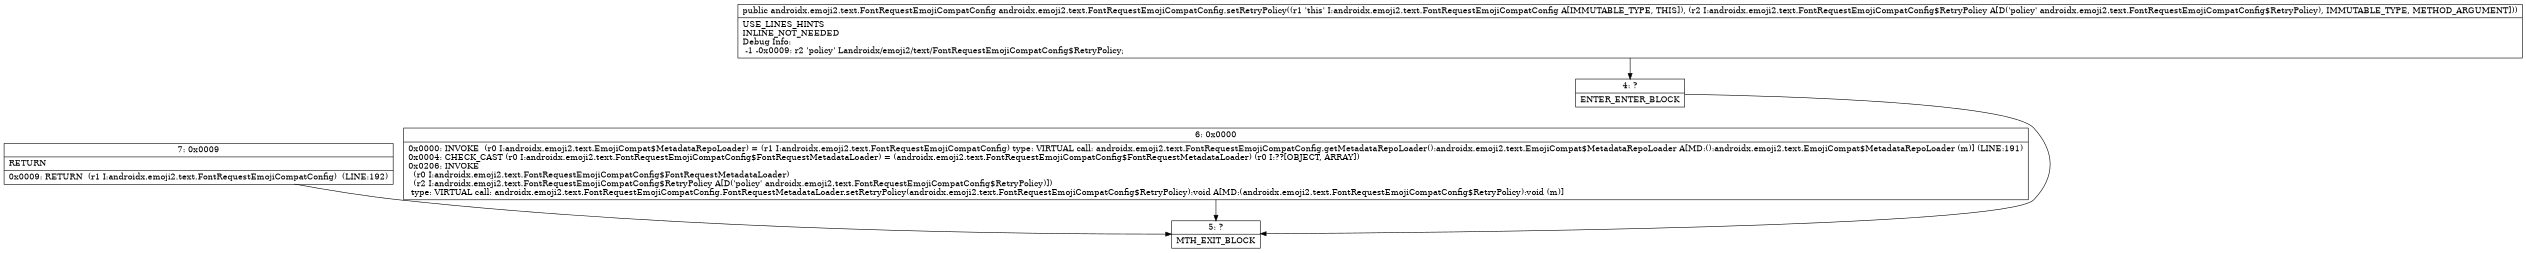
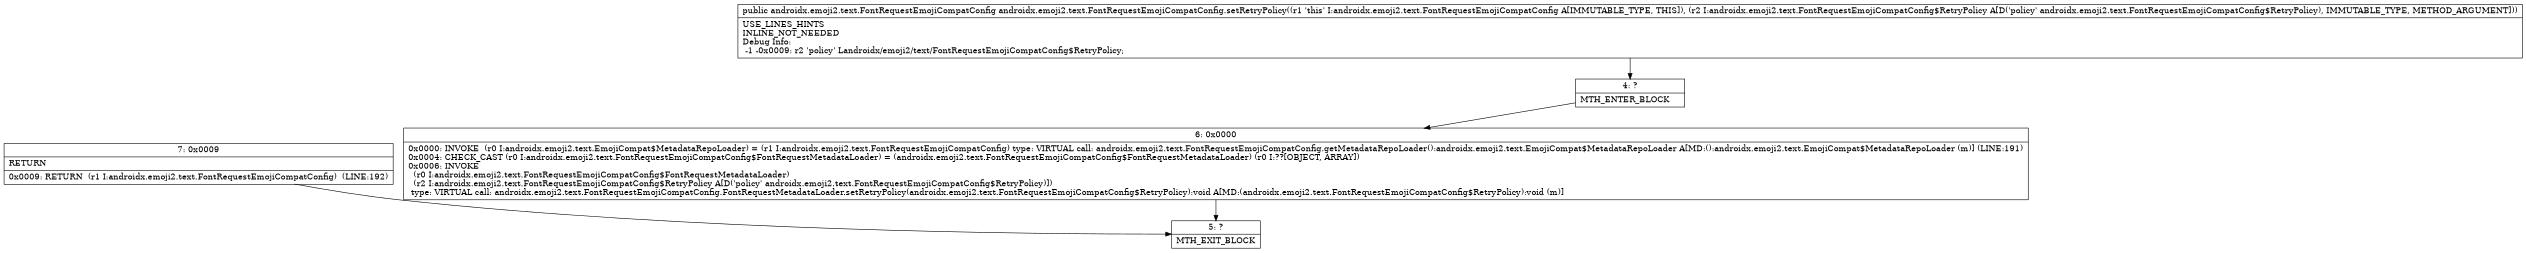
(1630, 100) -> (1625, 100)
(447, 166) -> (447, 166)
(1867, 220) -> (1503, 115)
